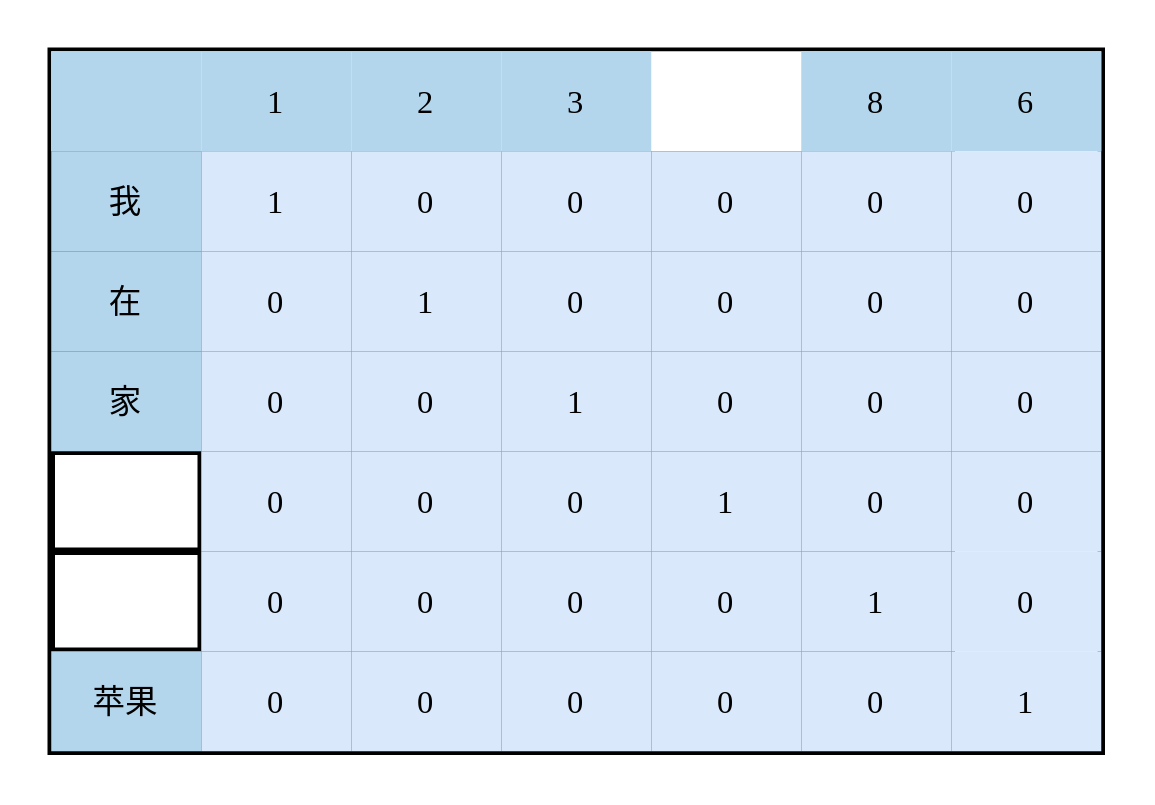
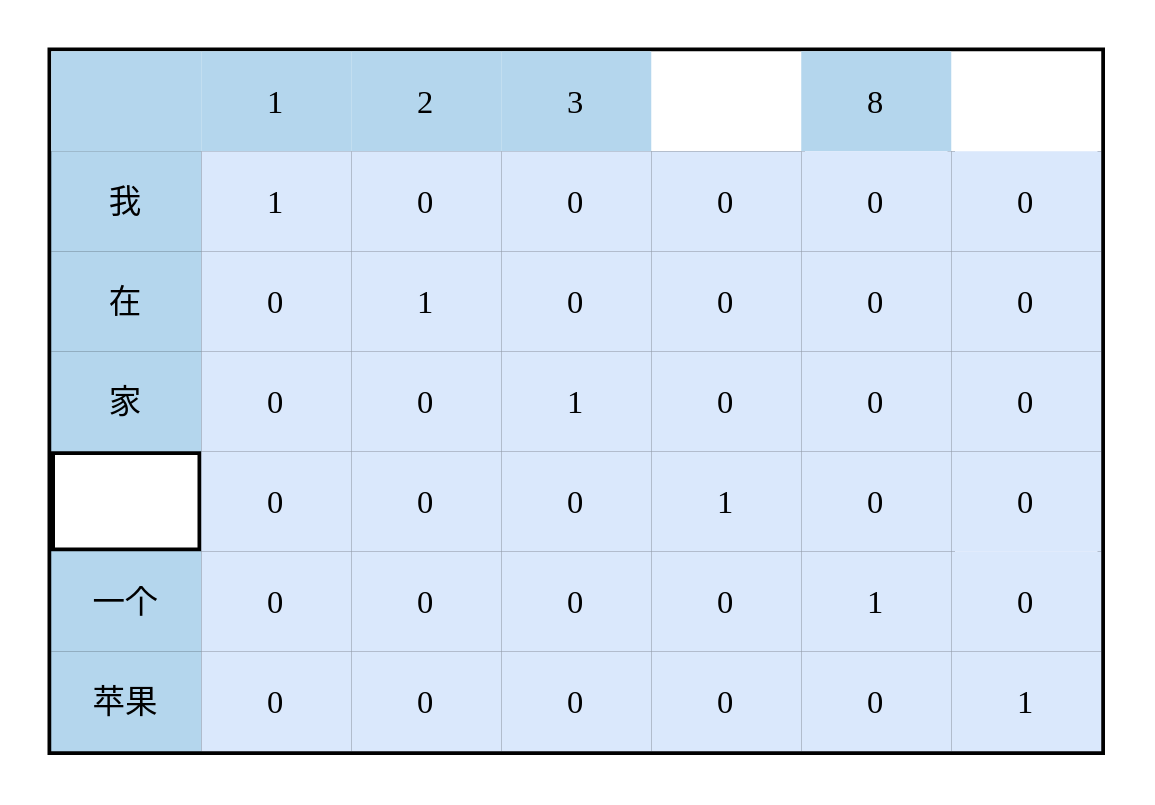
(1026, 101) -> none
none -> (126, 601)
